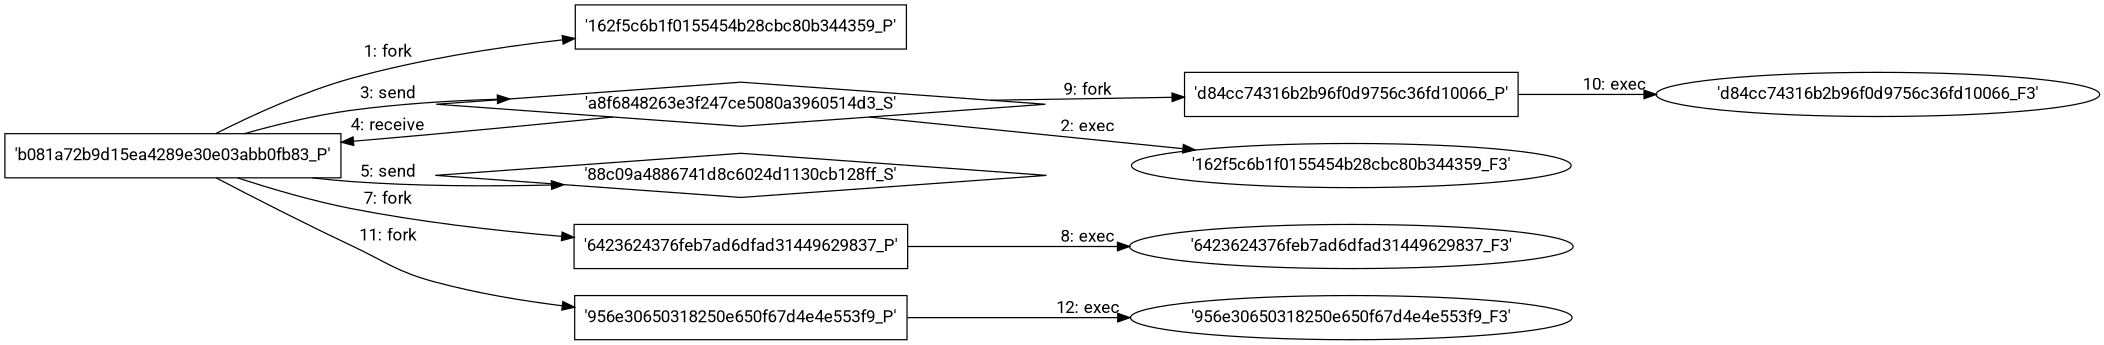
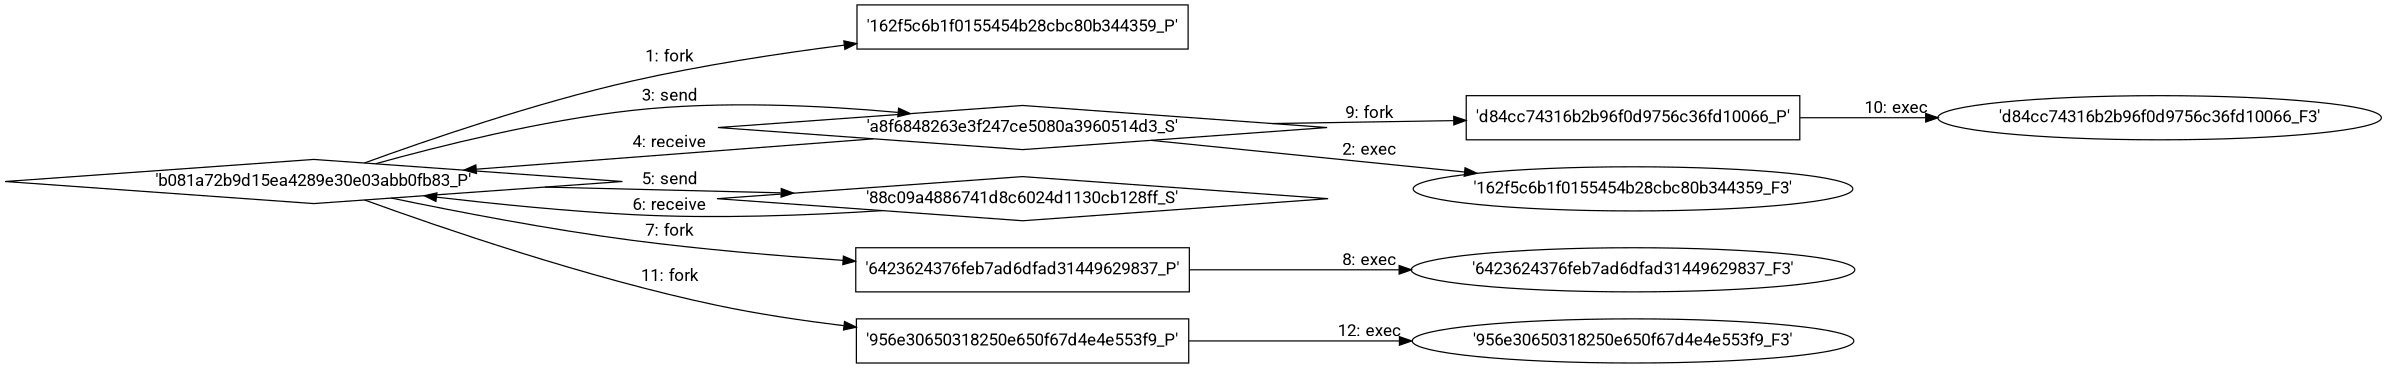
(173, 156) -> (314, 182)
none -> (659, 216)
